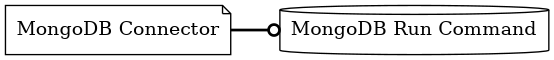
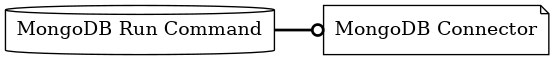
(250, 30) -> (293, 30)
